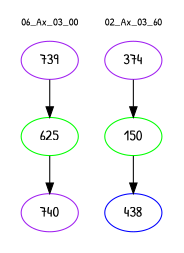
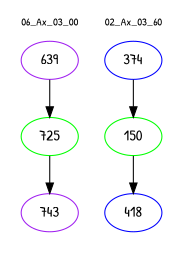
(50, 60) -> (50, 60)
(133, 60) -> (133, 60)
(50, 137) -> (50, 137)
(50, 213) -> (50, 213)
(133, 213) -> (133, 213)
